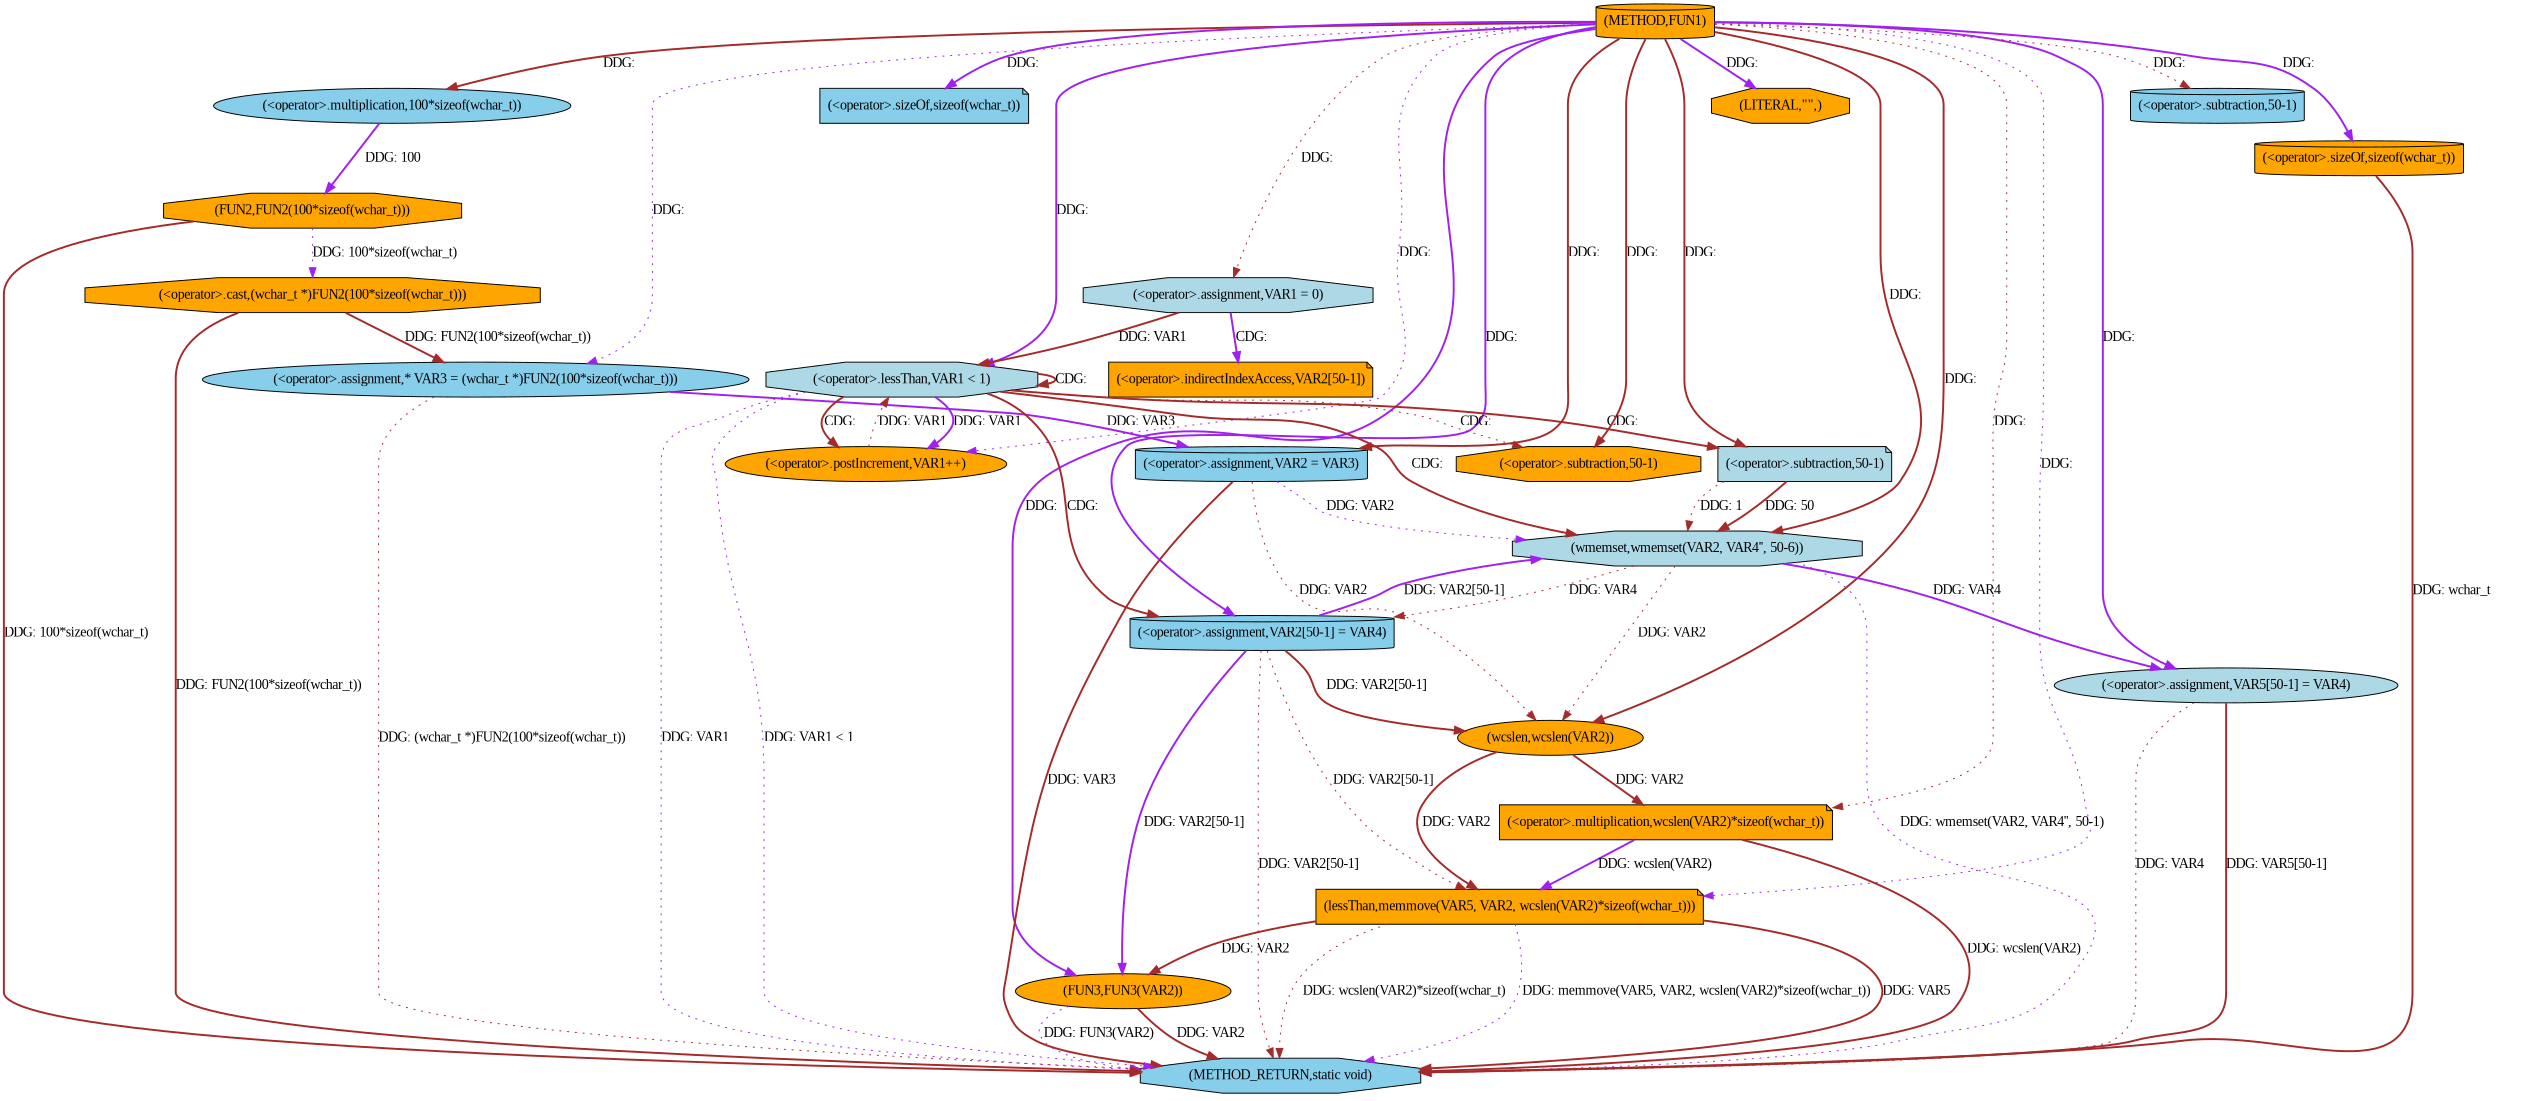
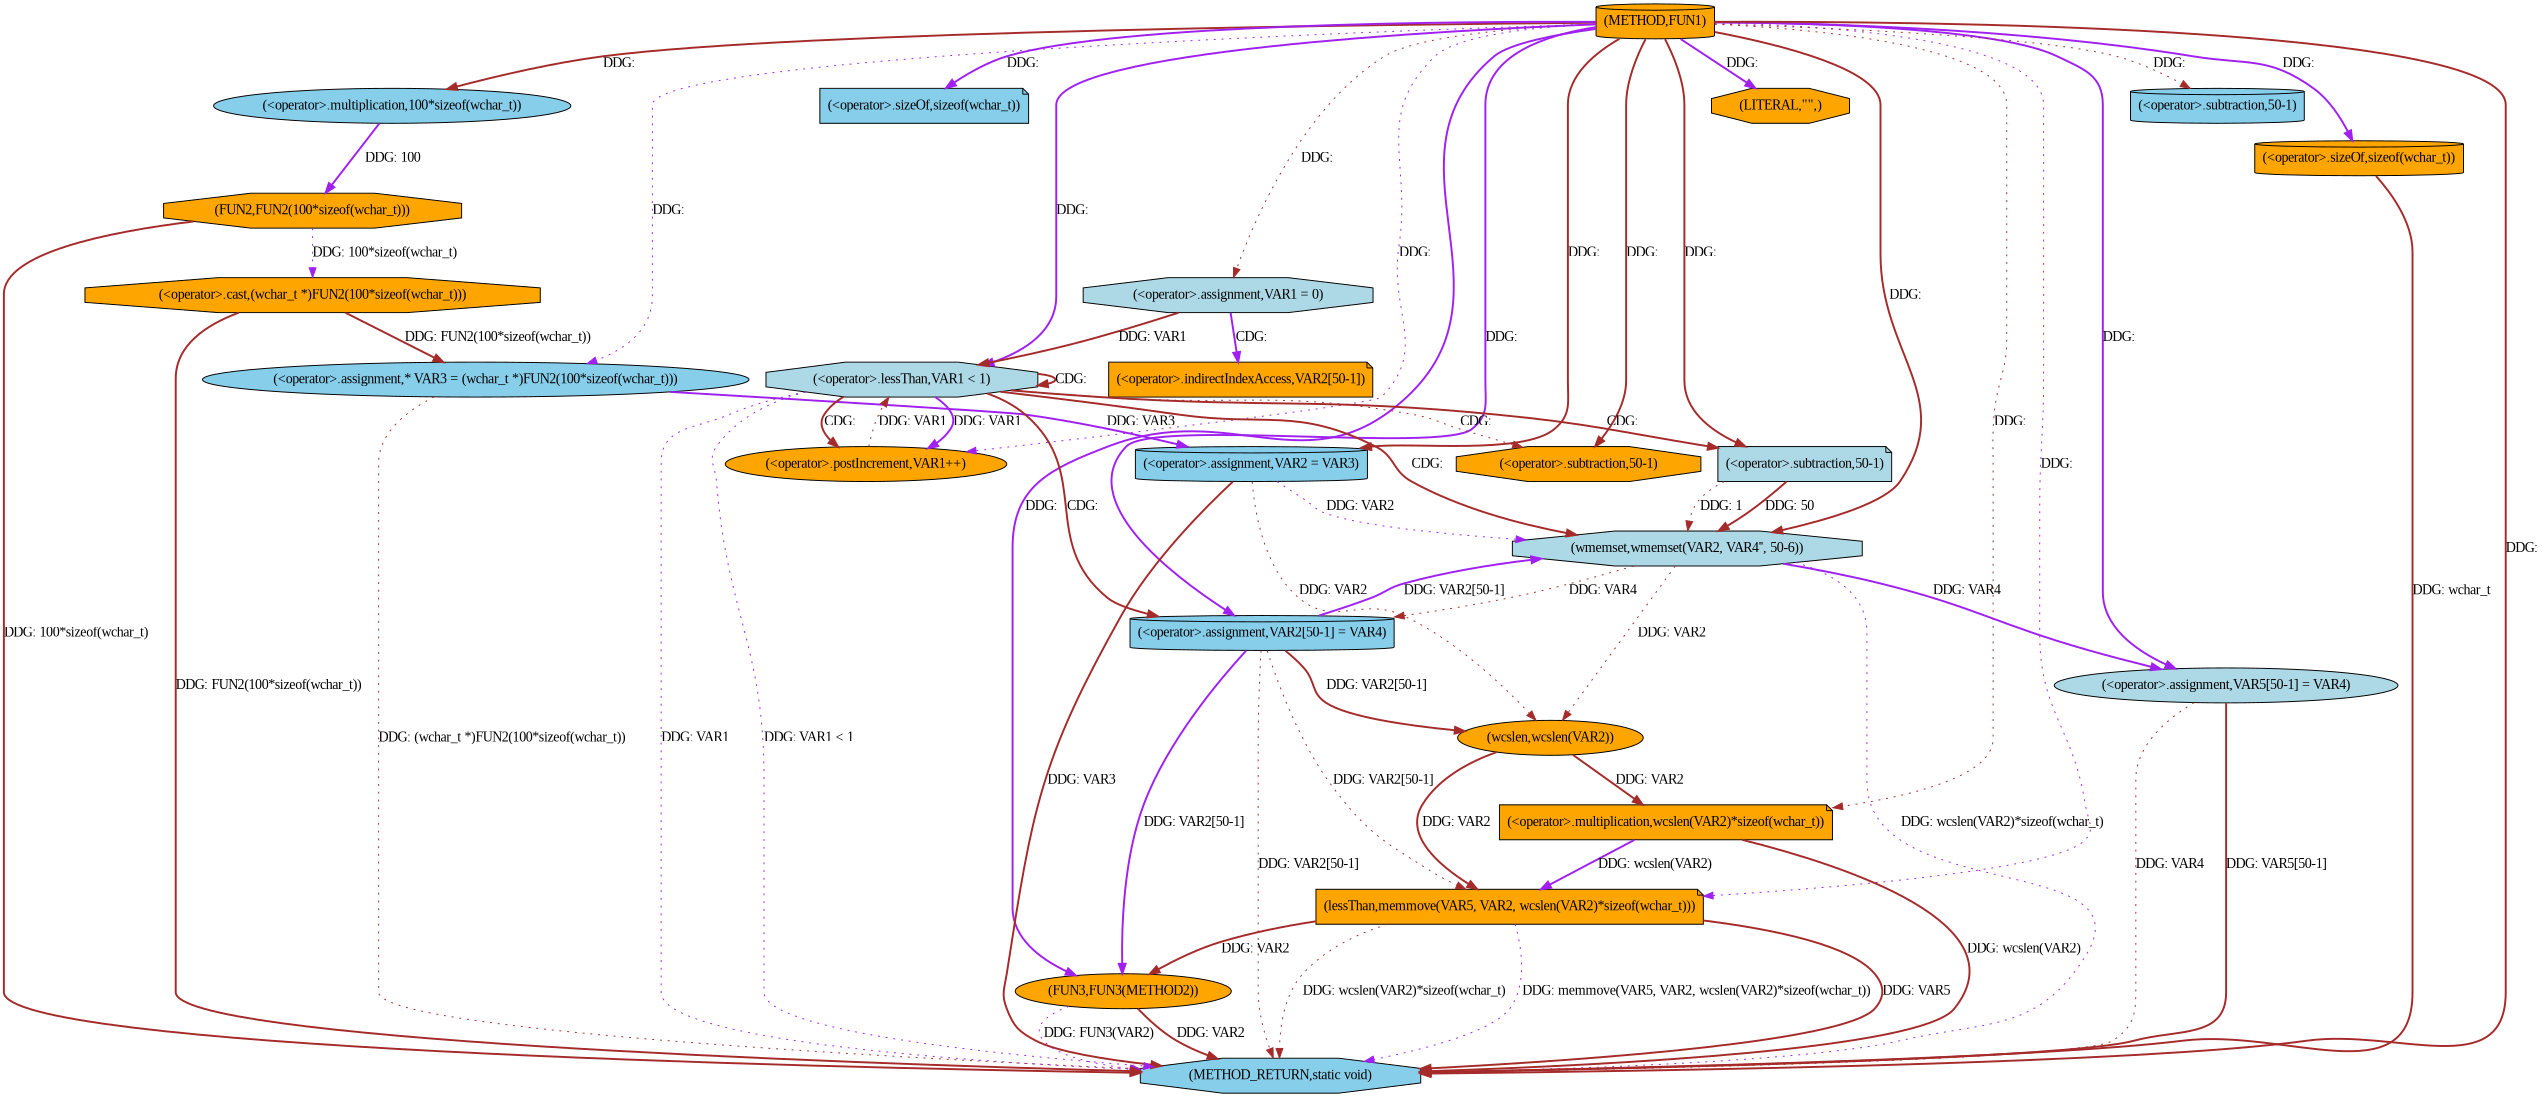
(1944, 376) -> (2506, 700)
(2002, 822) -> (2002, 822)
(1123, 991) -> (1123, 991)
